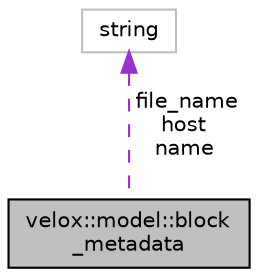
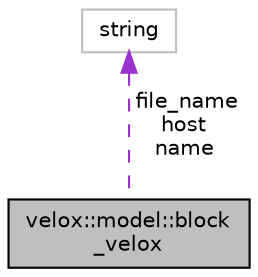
(129, 234) -> (129, 234)
